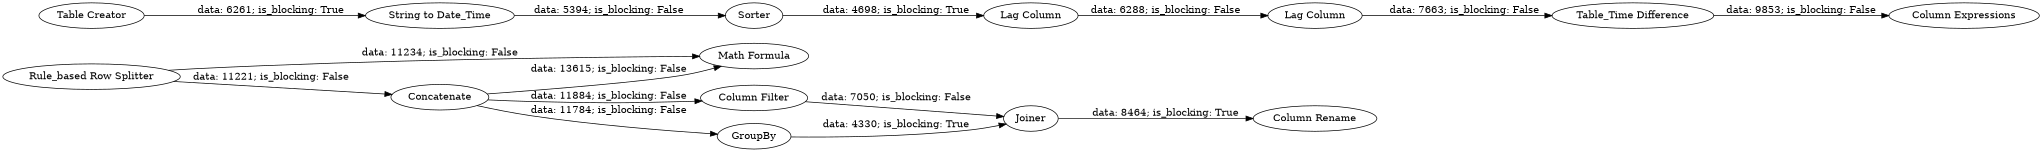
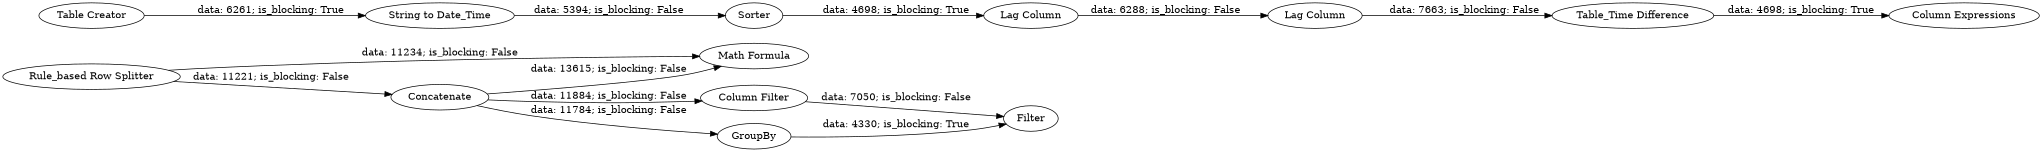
(1801, 10) -> (1801, 10)
(1031, 119) -> (1031, 119)
(1315, 119) -> none
